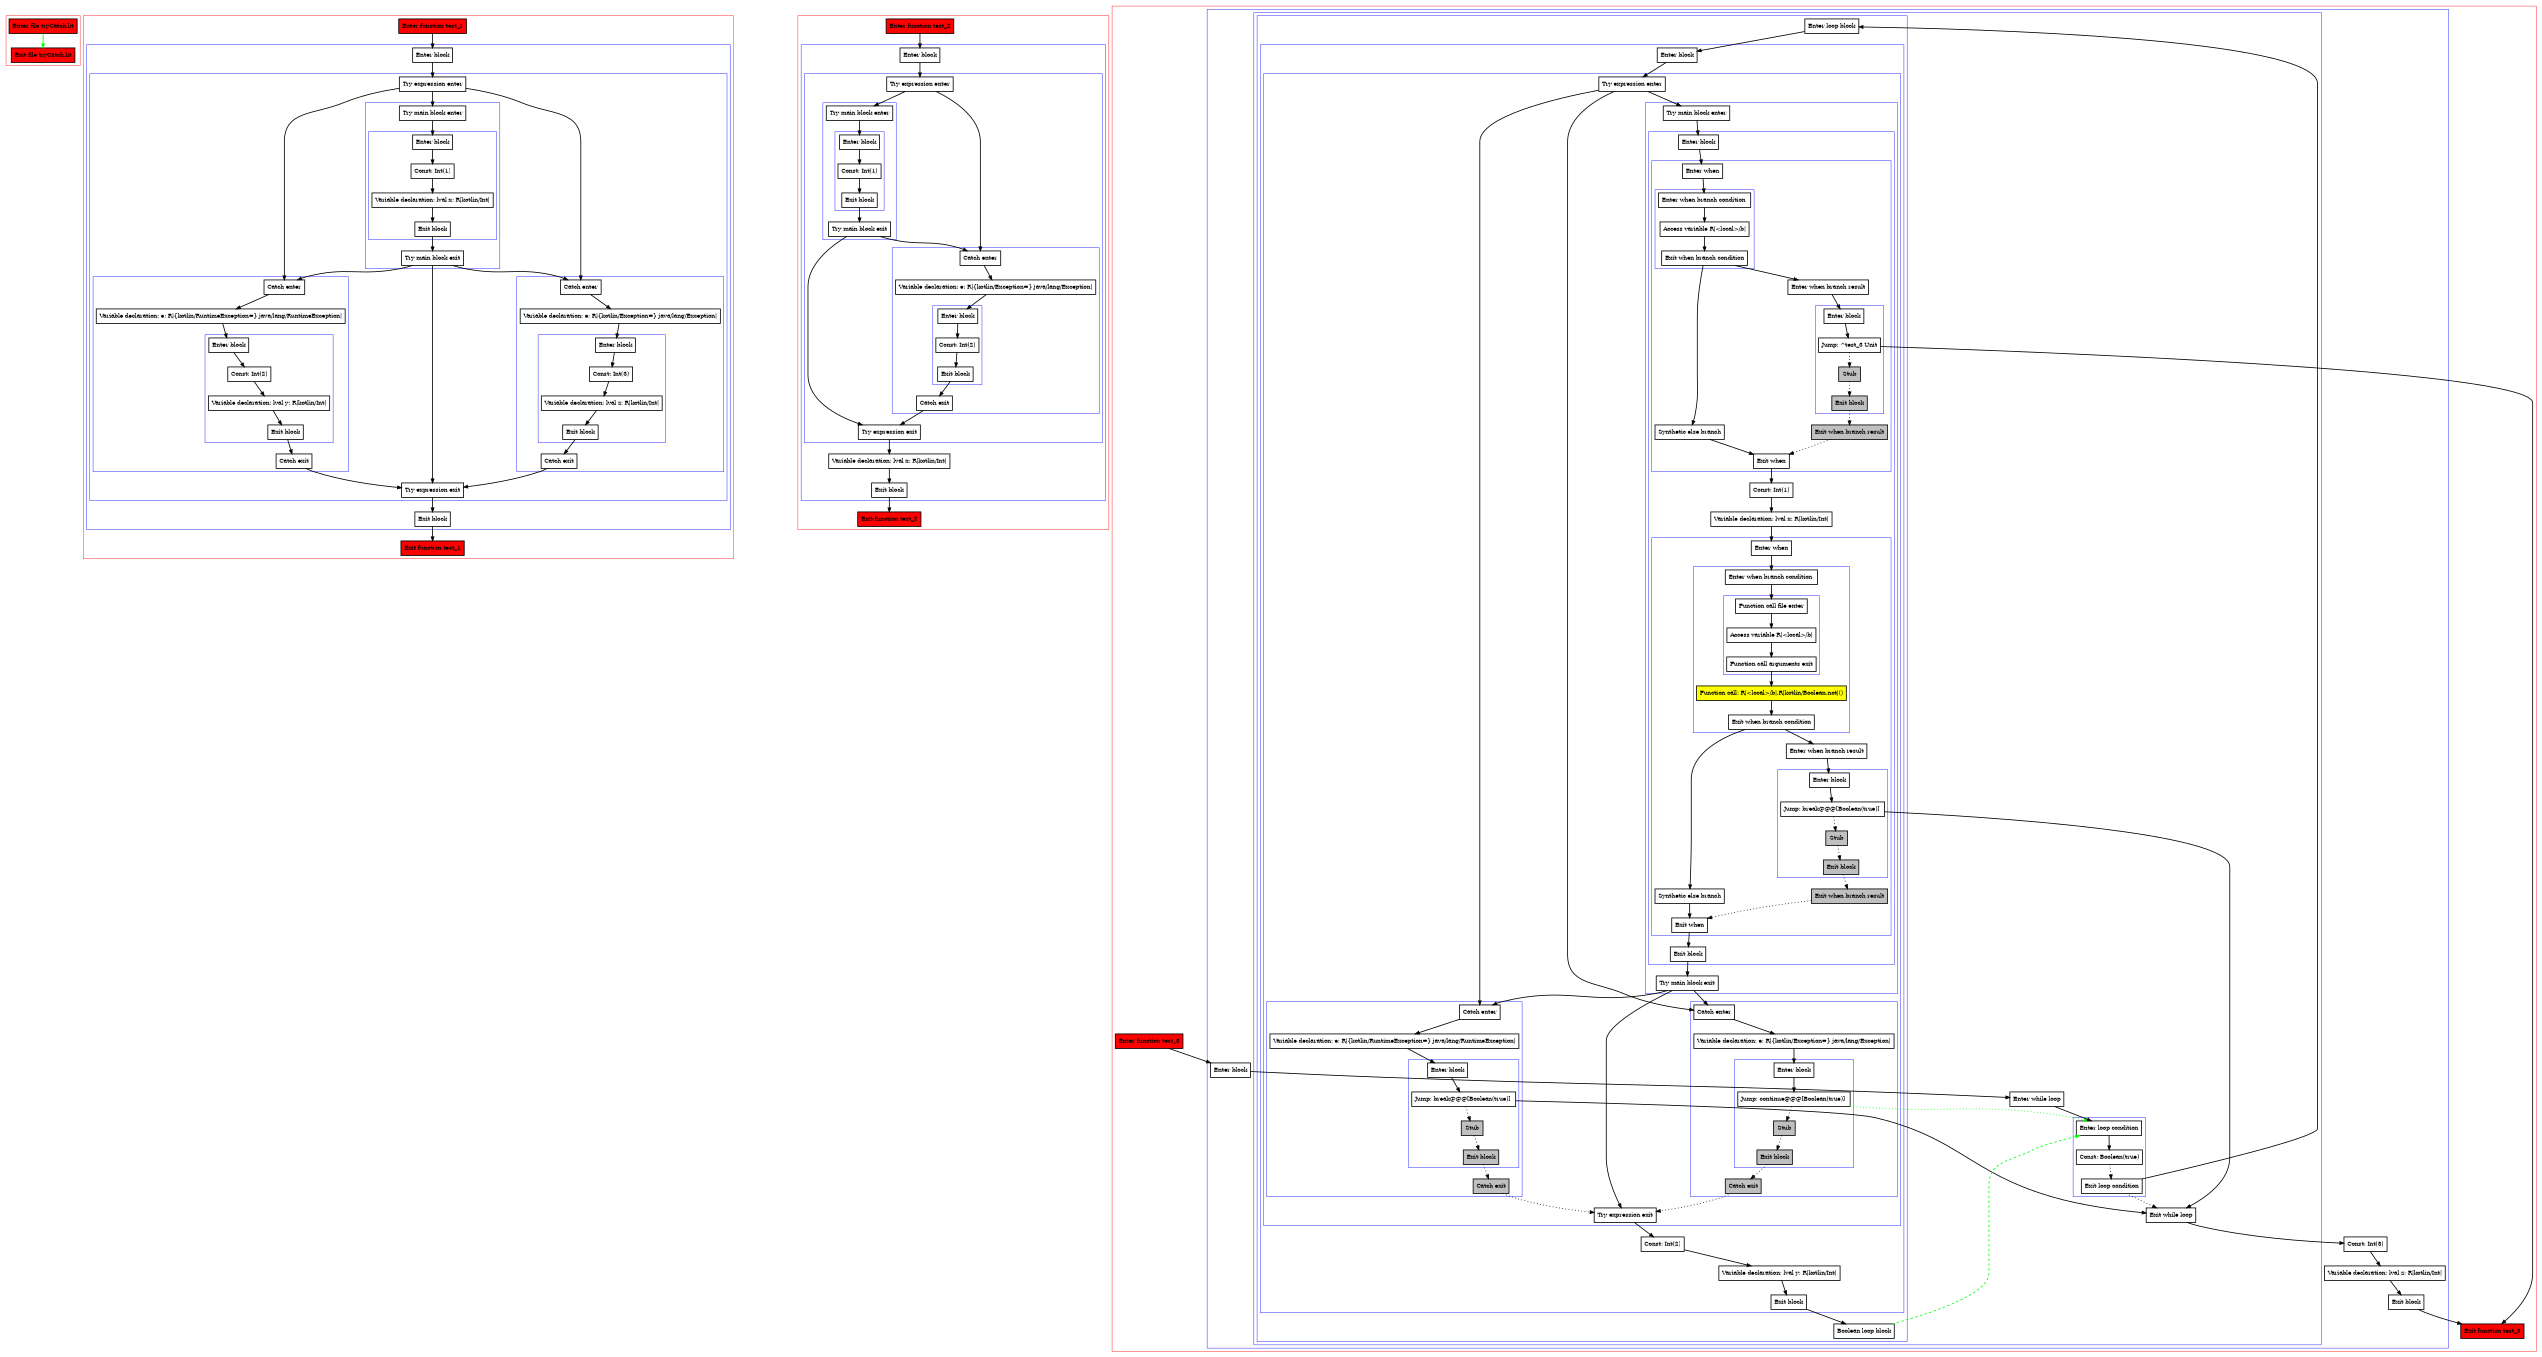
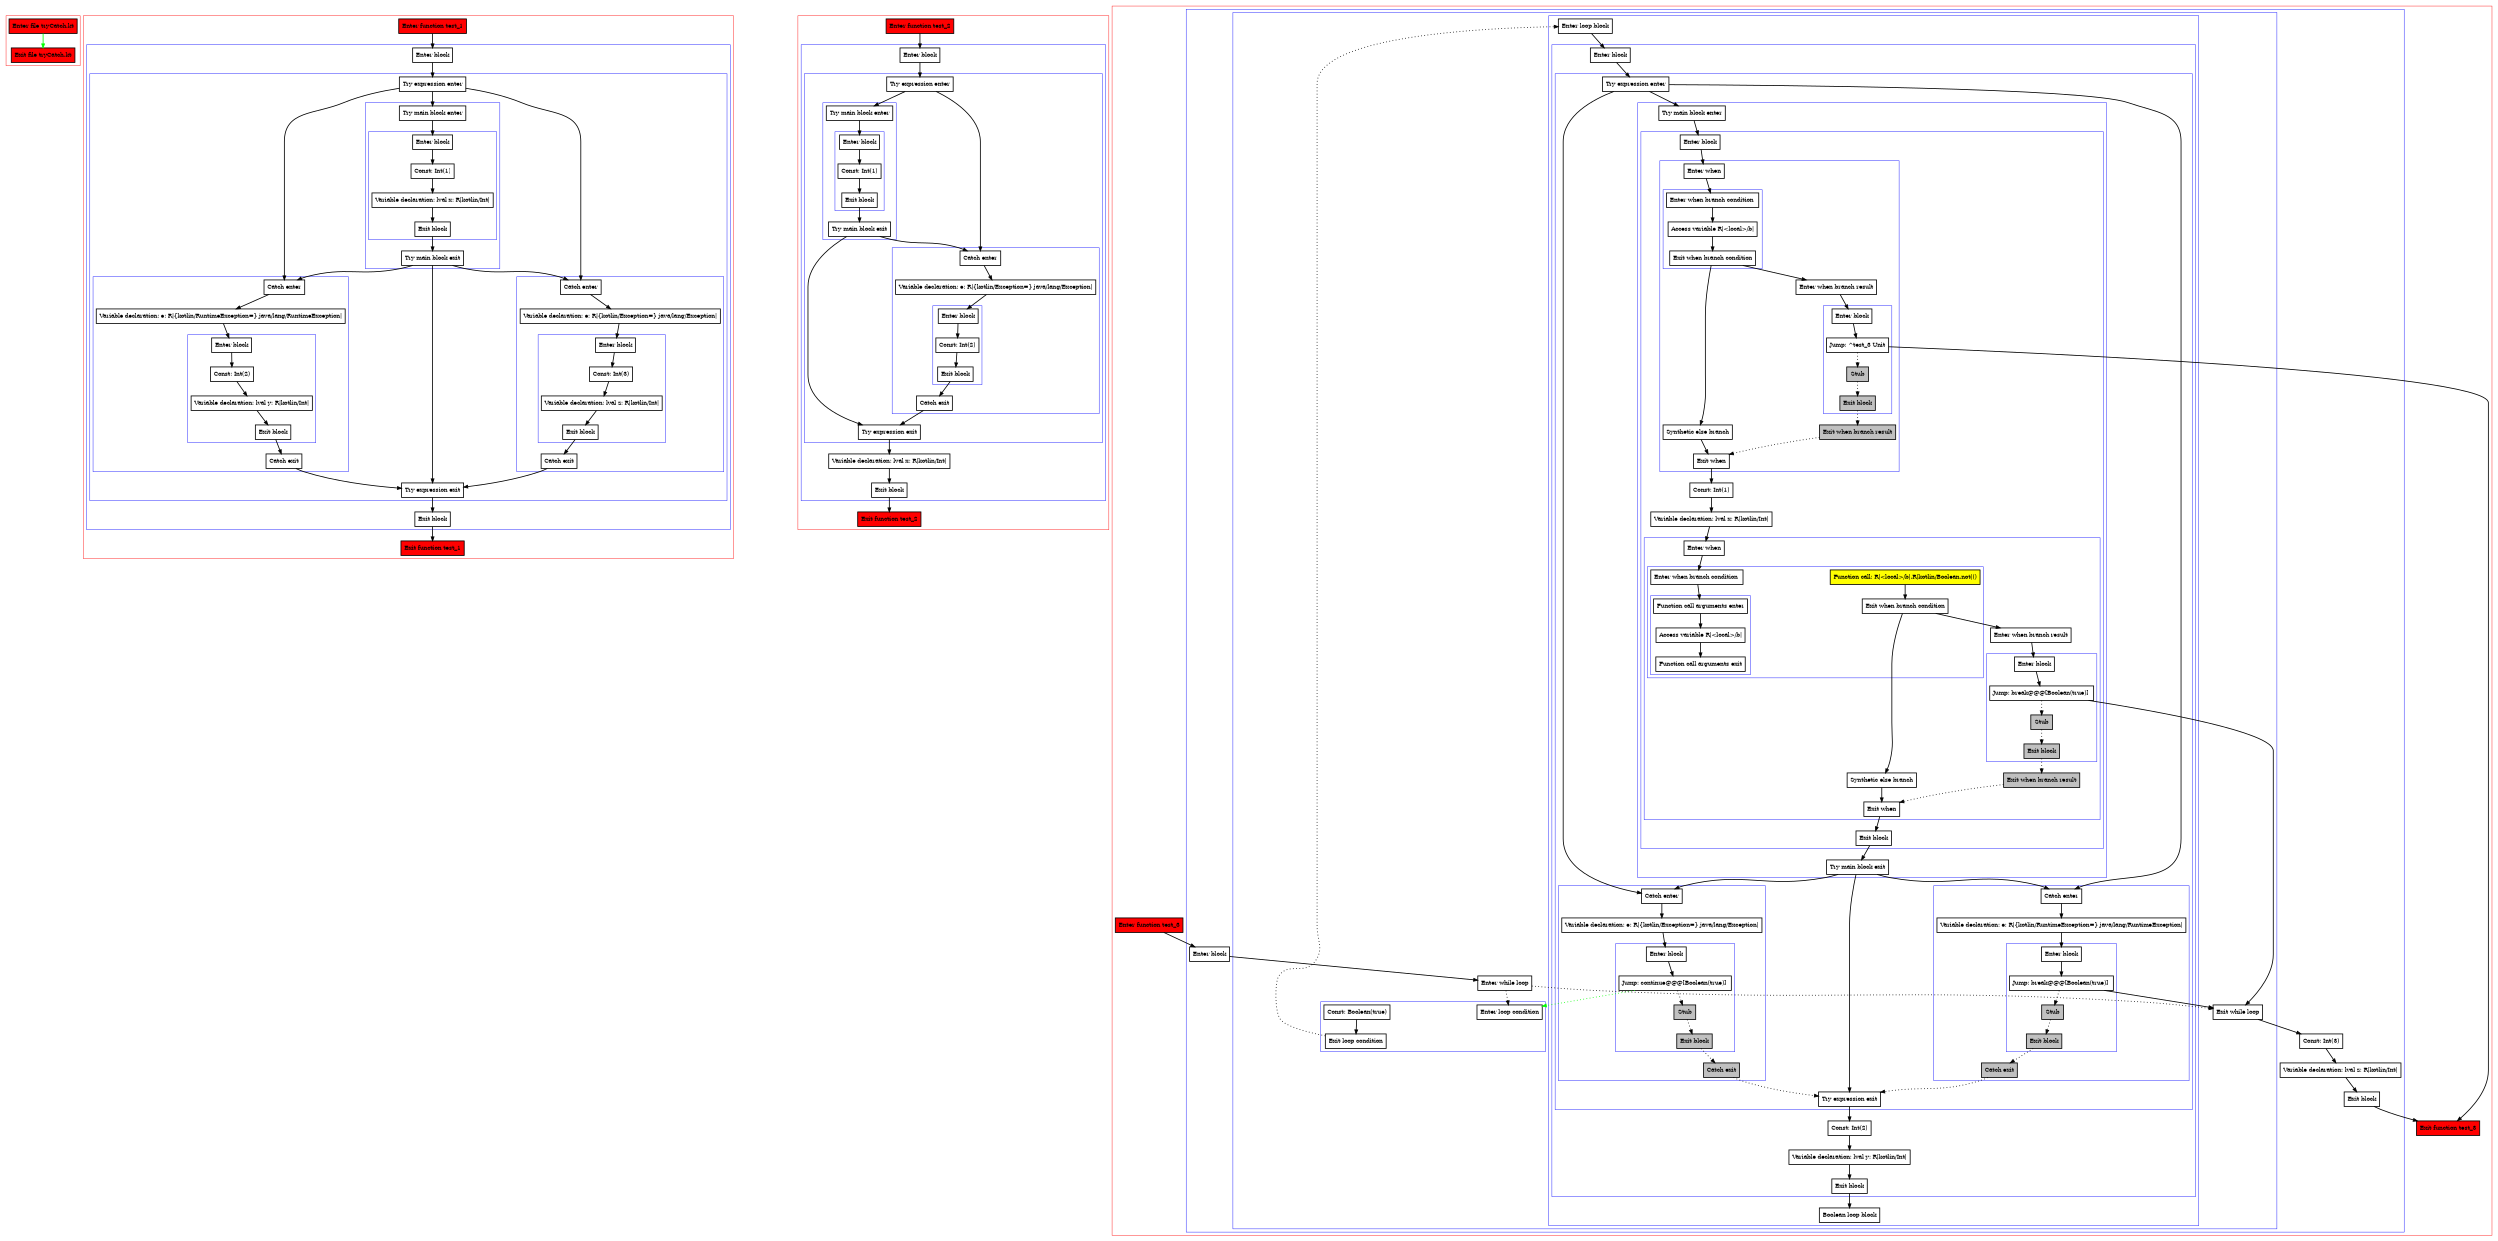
(2318, 466) -> (1317, 463)
(1771, 606) -> (1701, 606)
(1771, 677) -> none
(2071, 1113) -> (1507, 996)
(2109, 1141) -> none
(2110, 1170) -> (1356, 1025)
(2140, 1200) -> (1870, 995)
(1989, 1233) -> none
